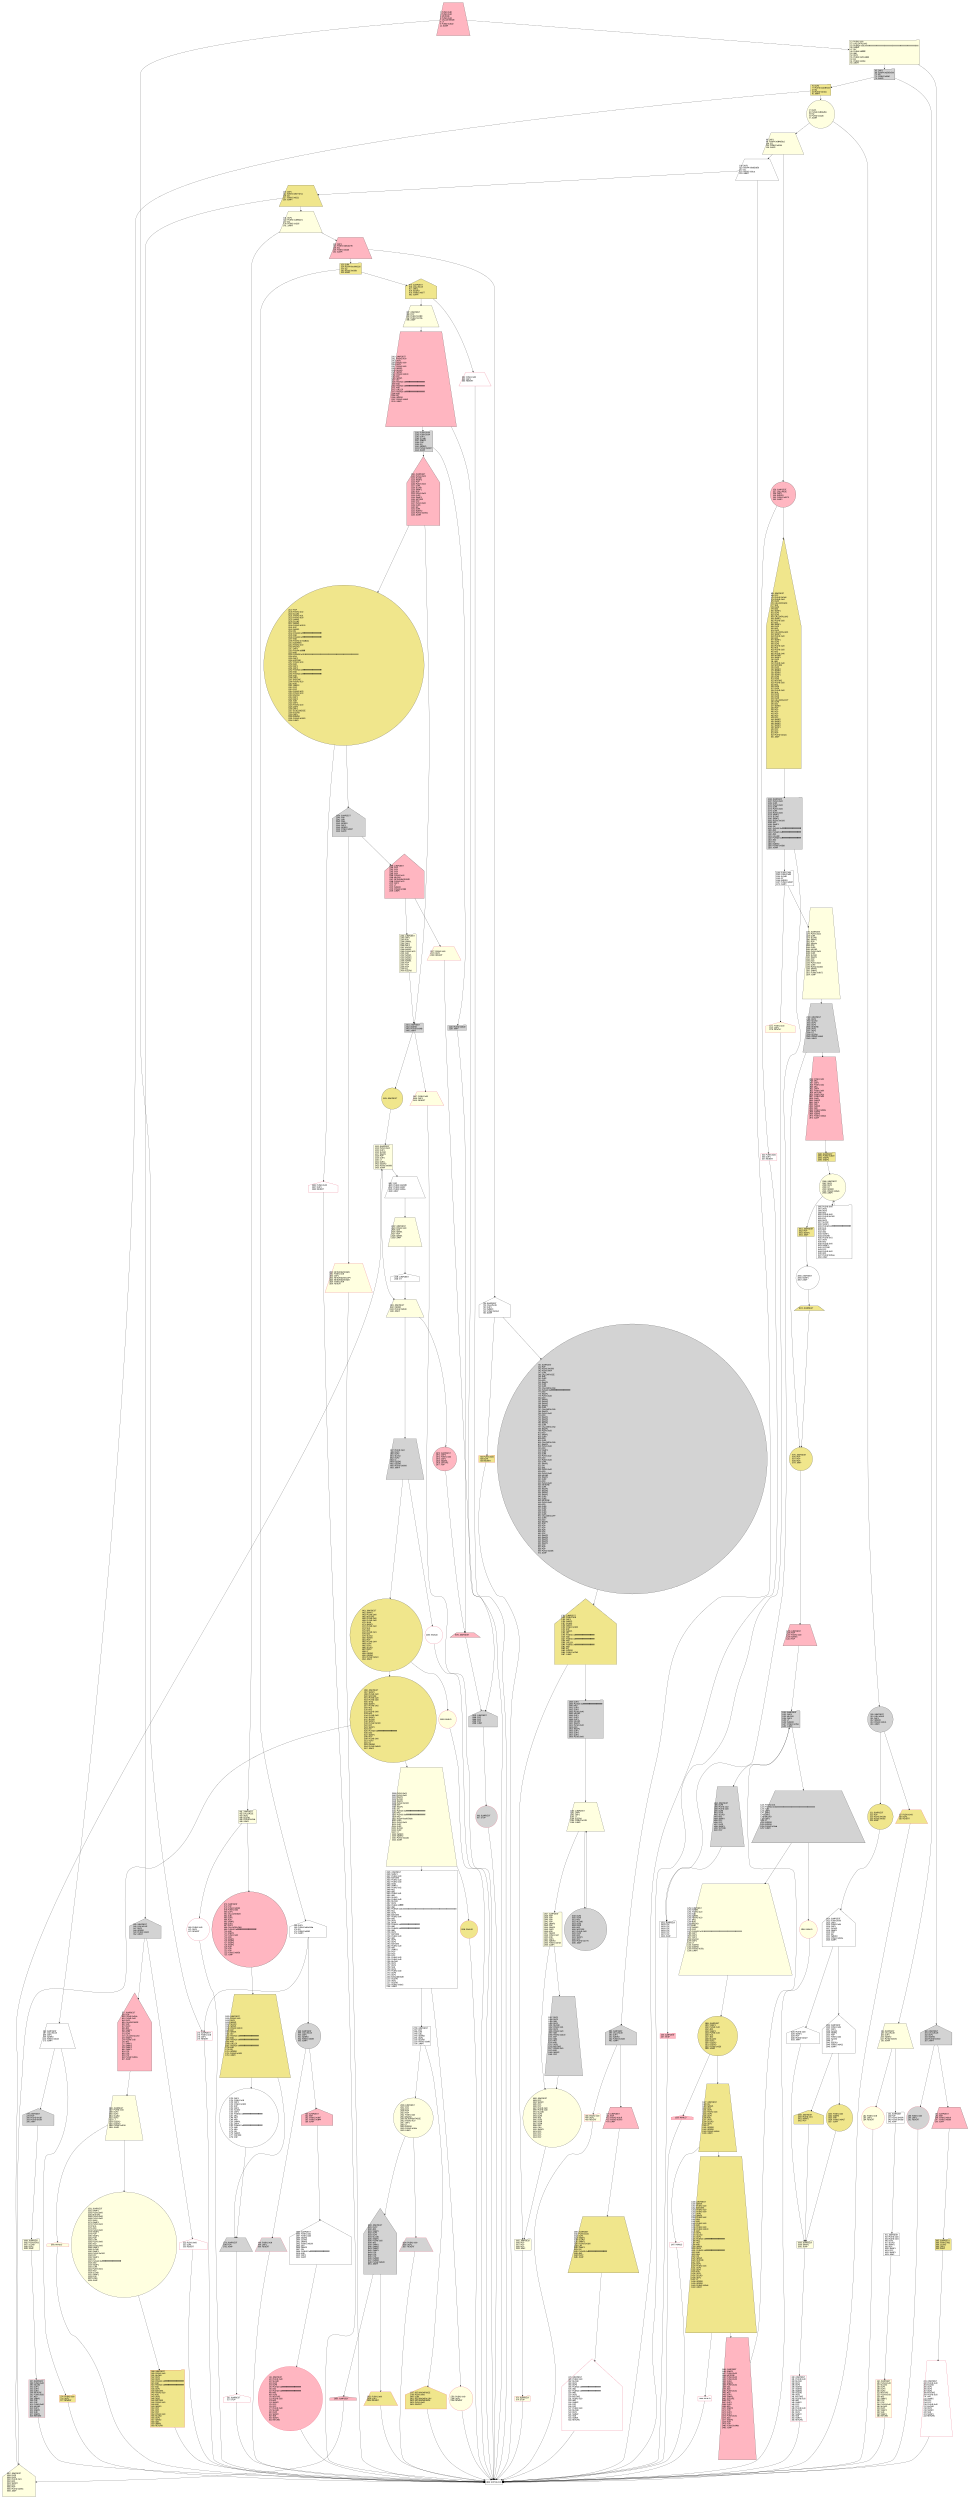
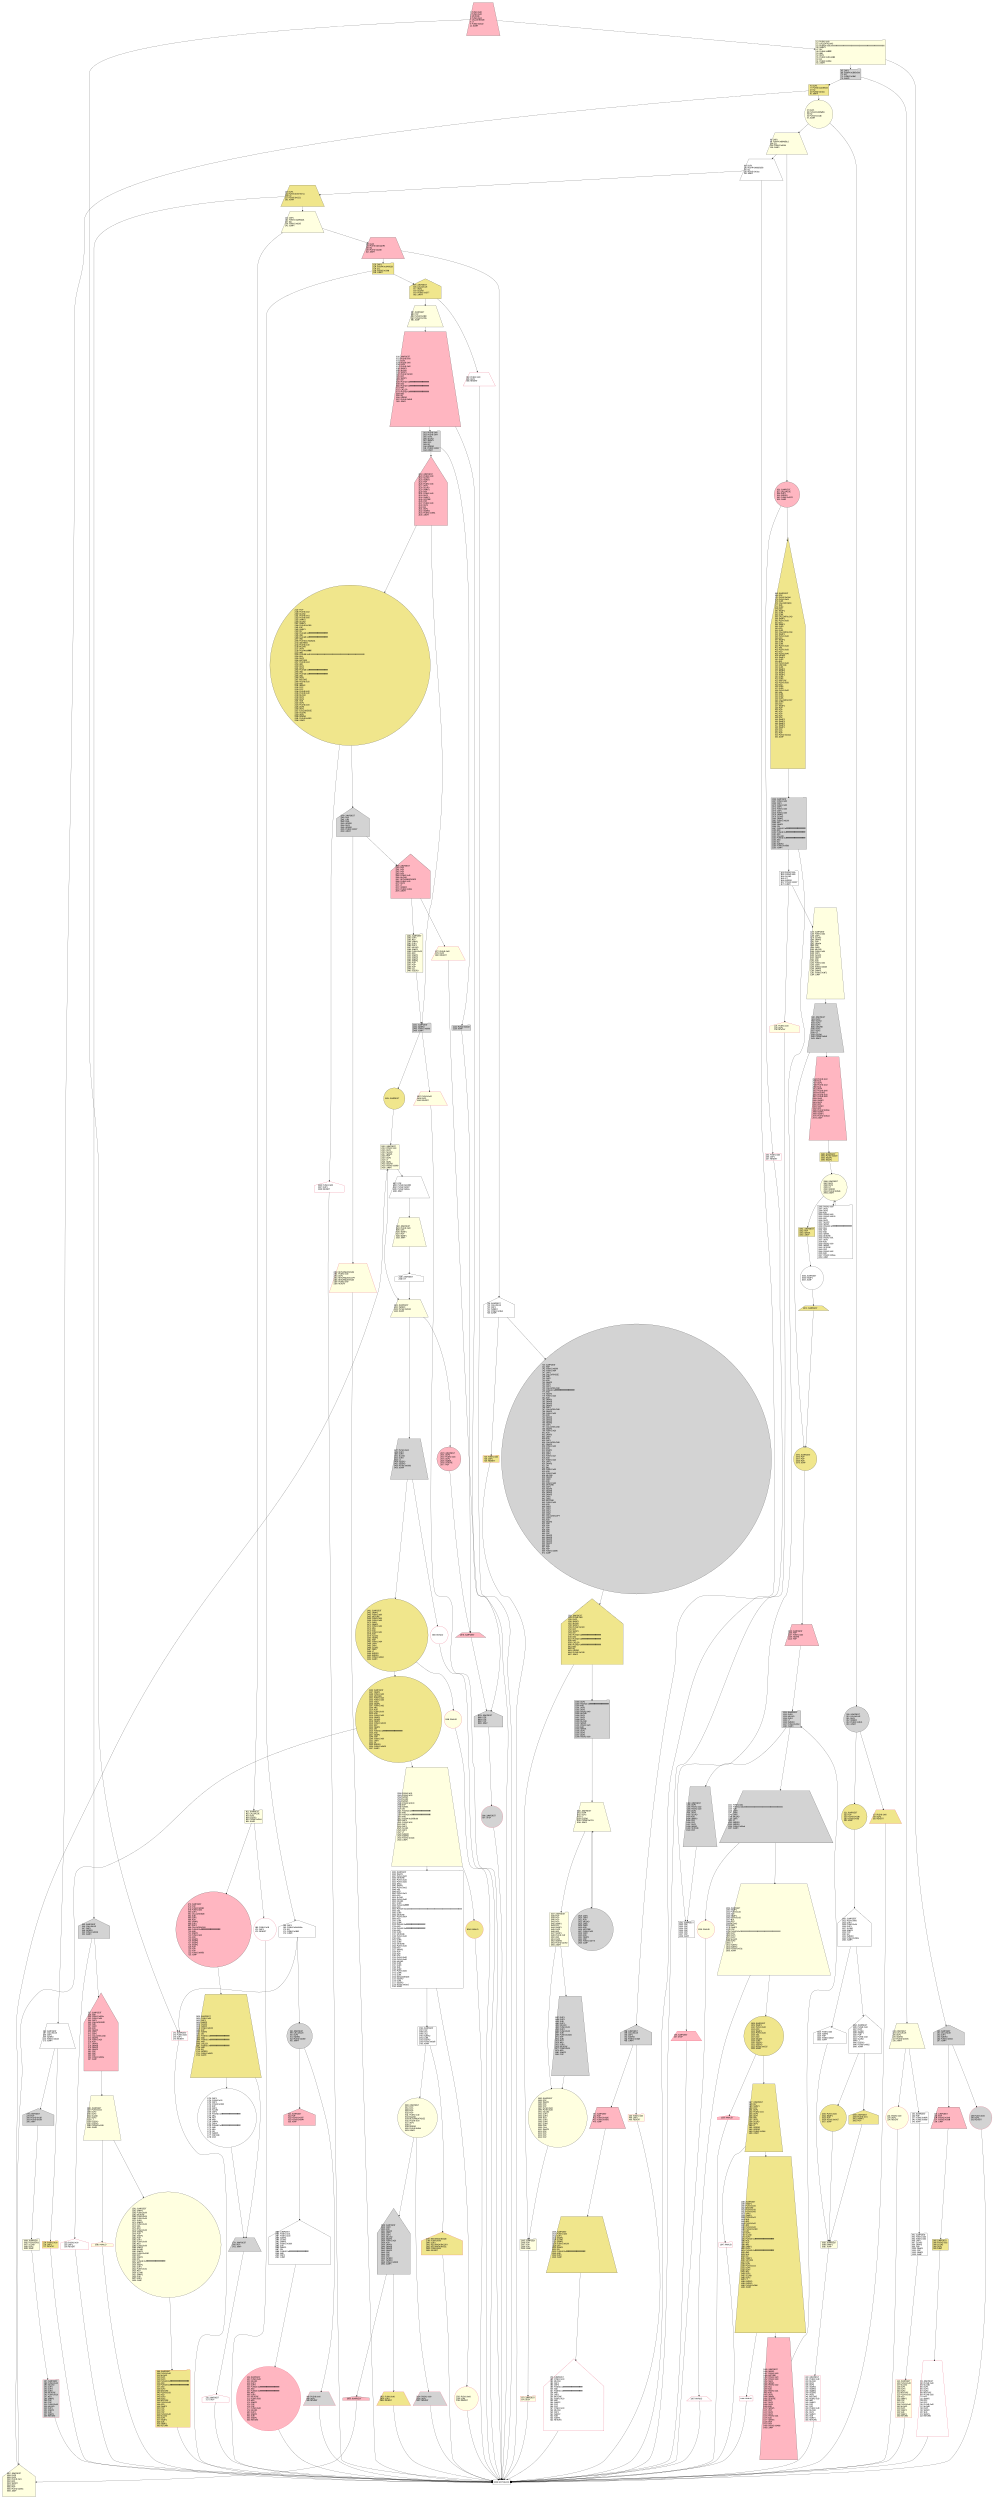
(668, 2036) -> (686, 2036)
none -> (699, 2399)
